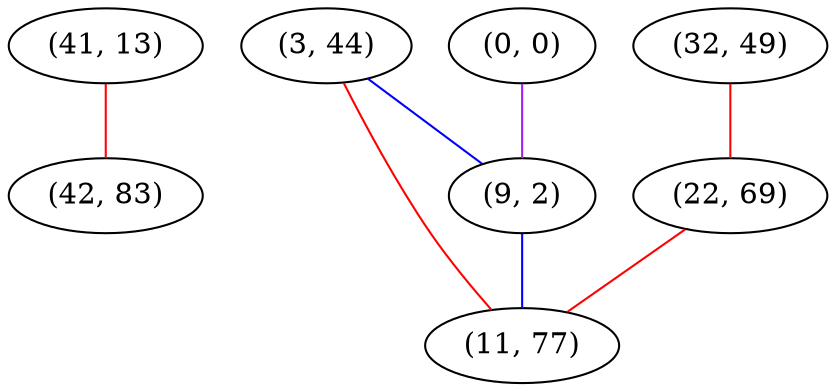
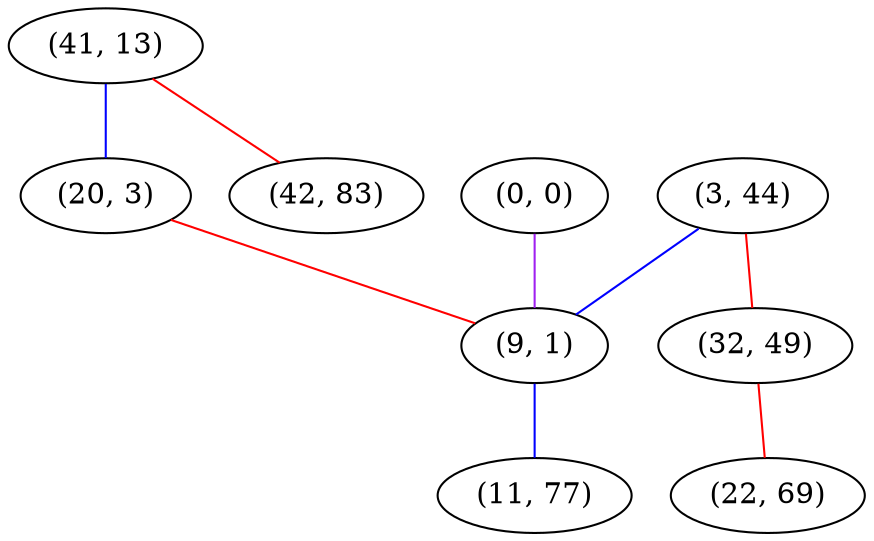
none -> (106, 196)
(522, 196) -> (535, 346)
(410, 202) -> (749, 271)
(626, 271) -> none
